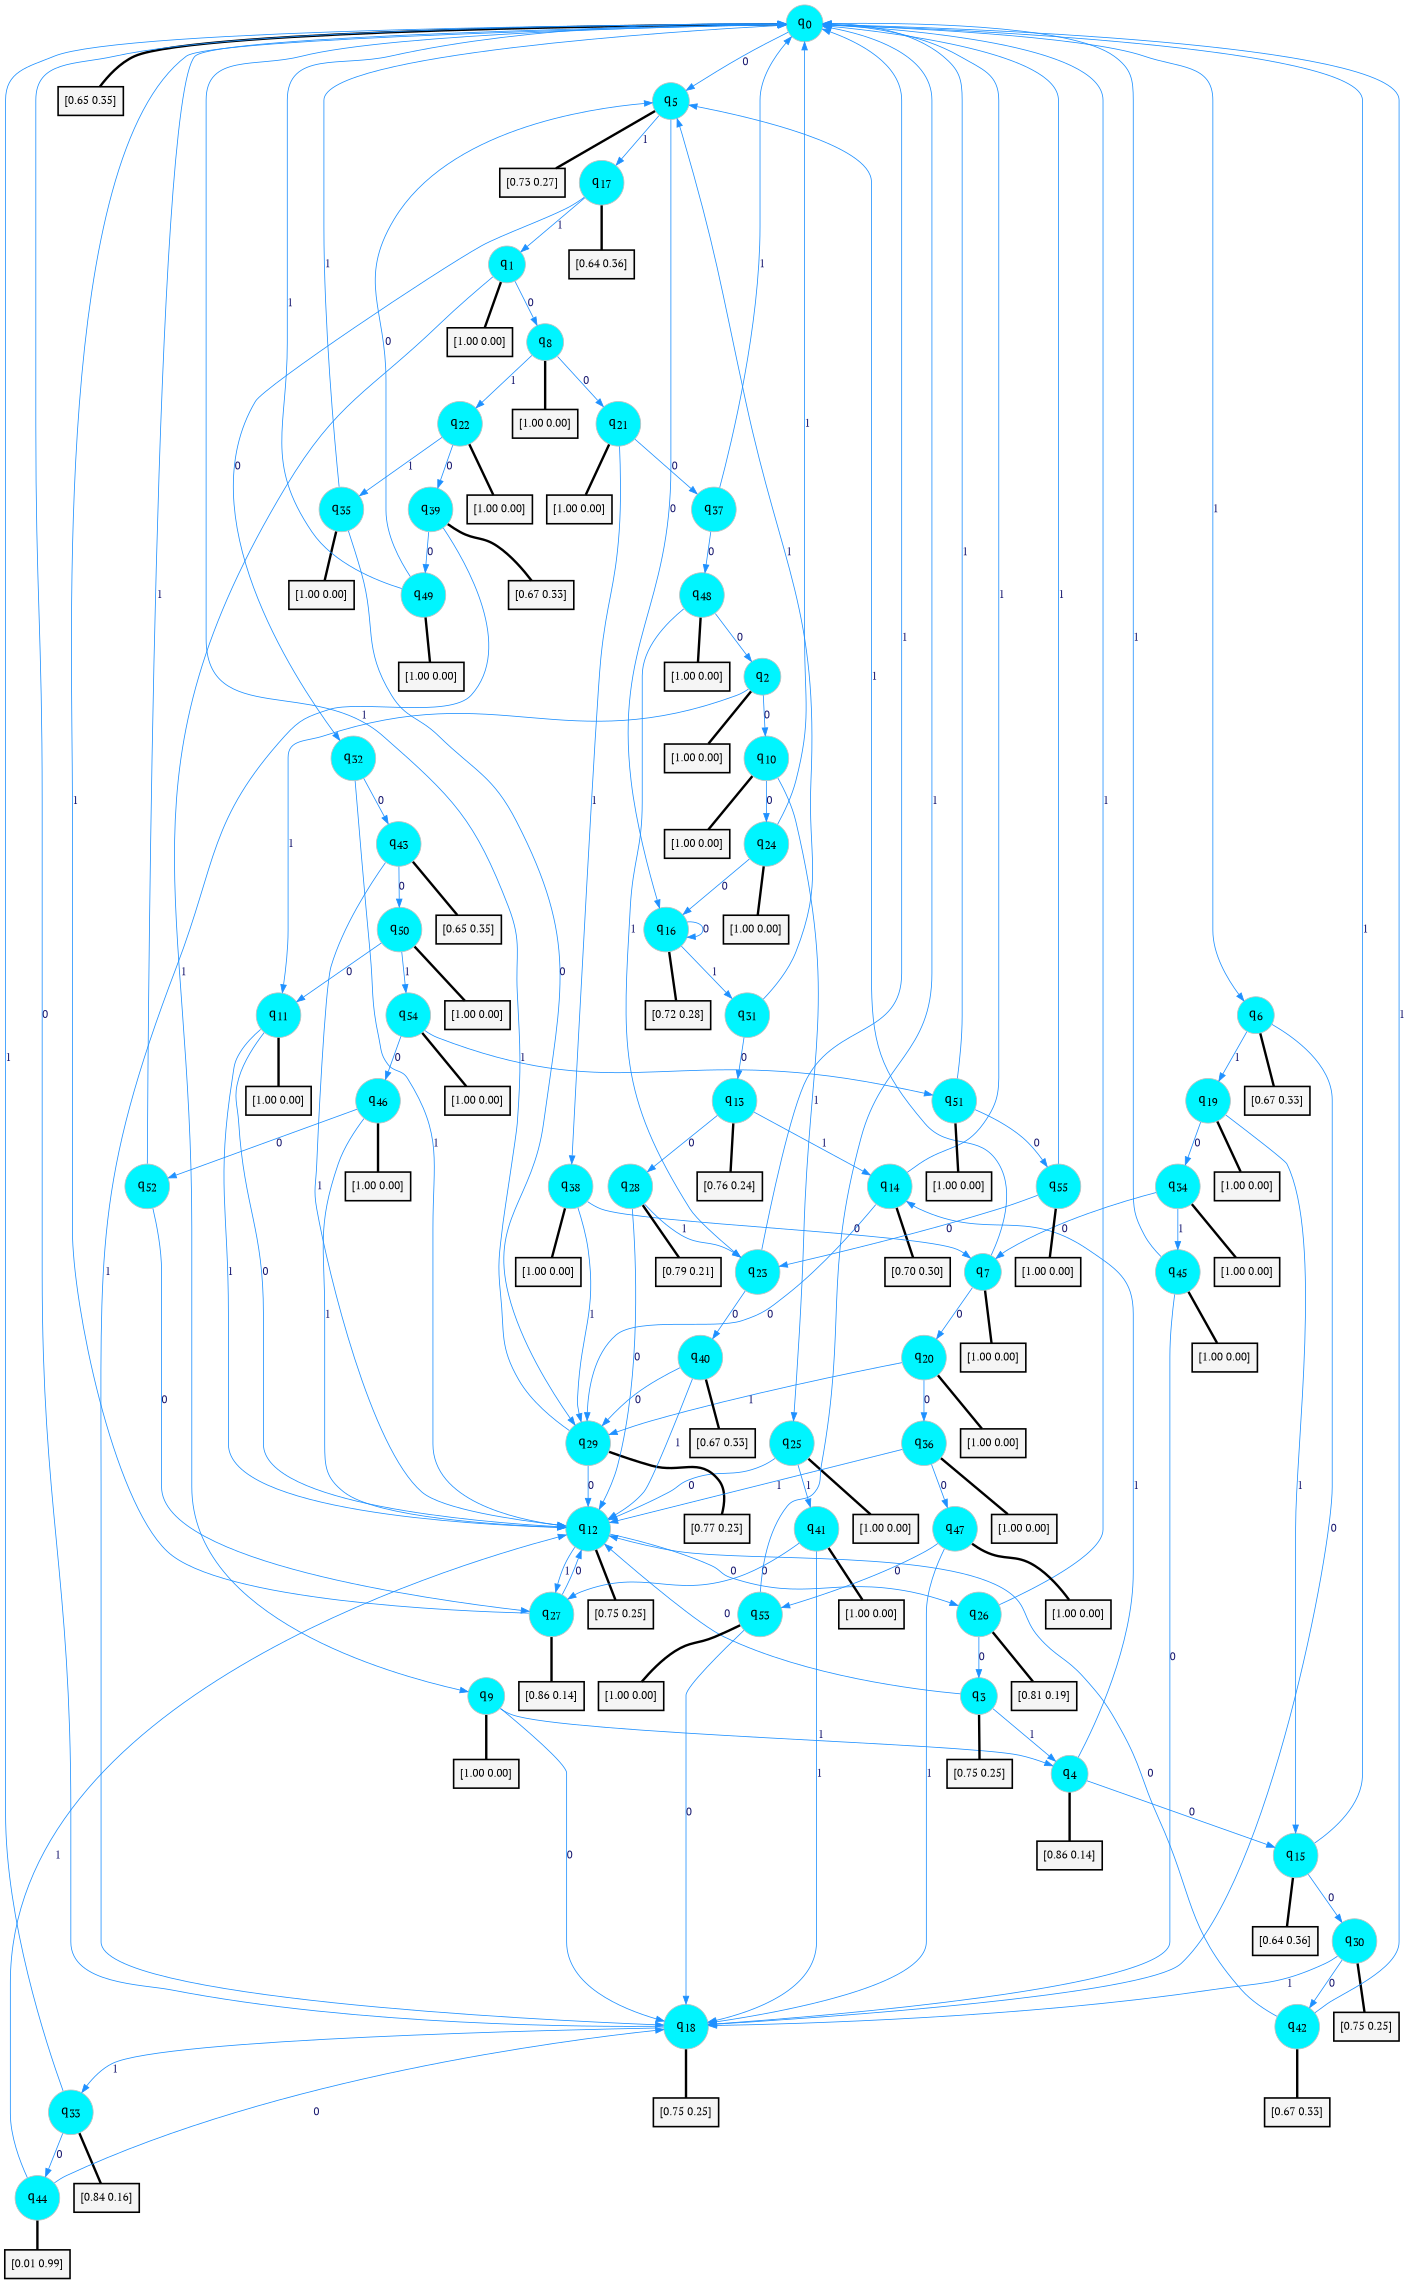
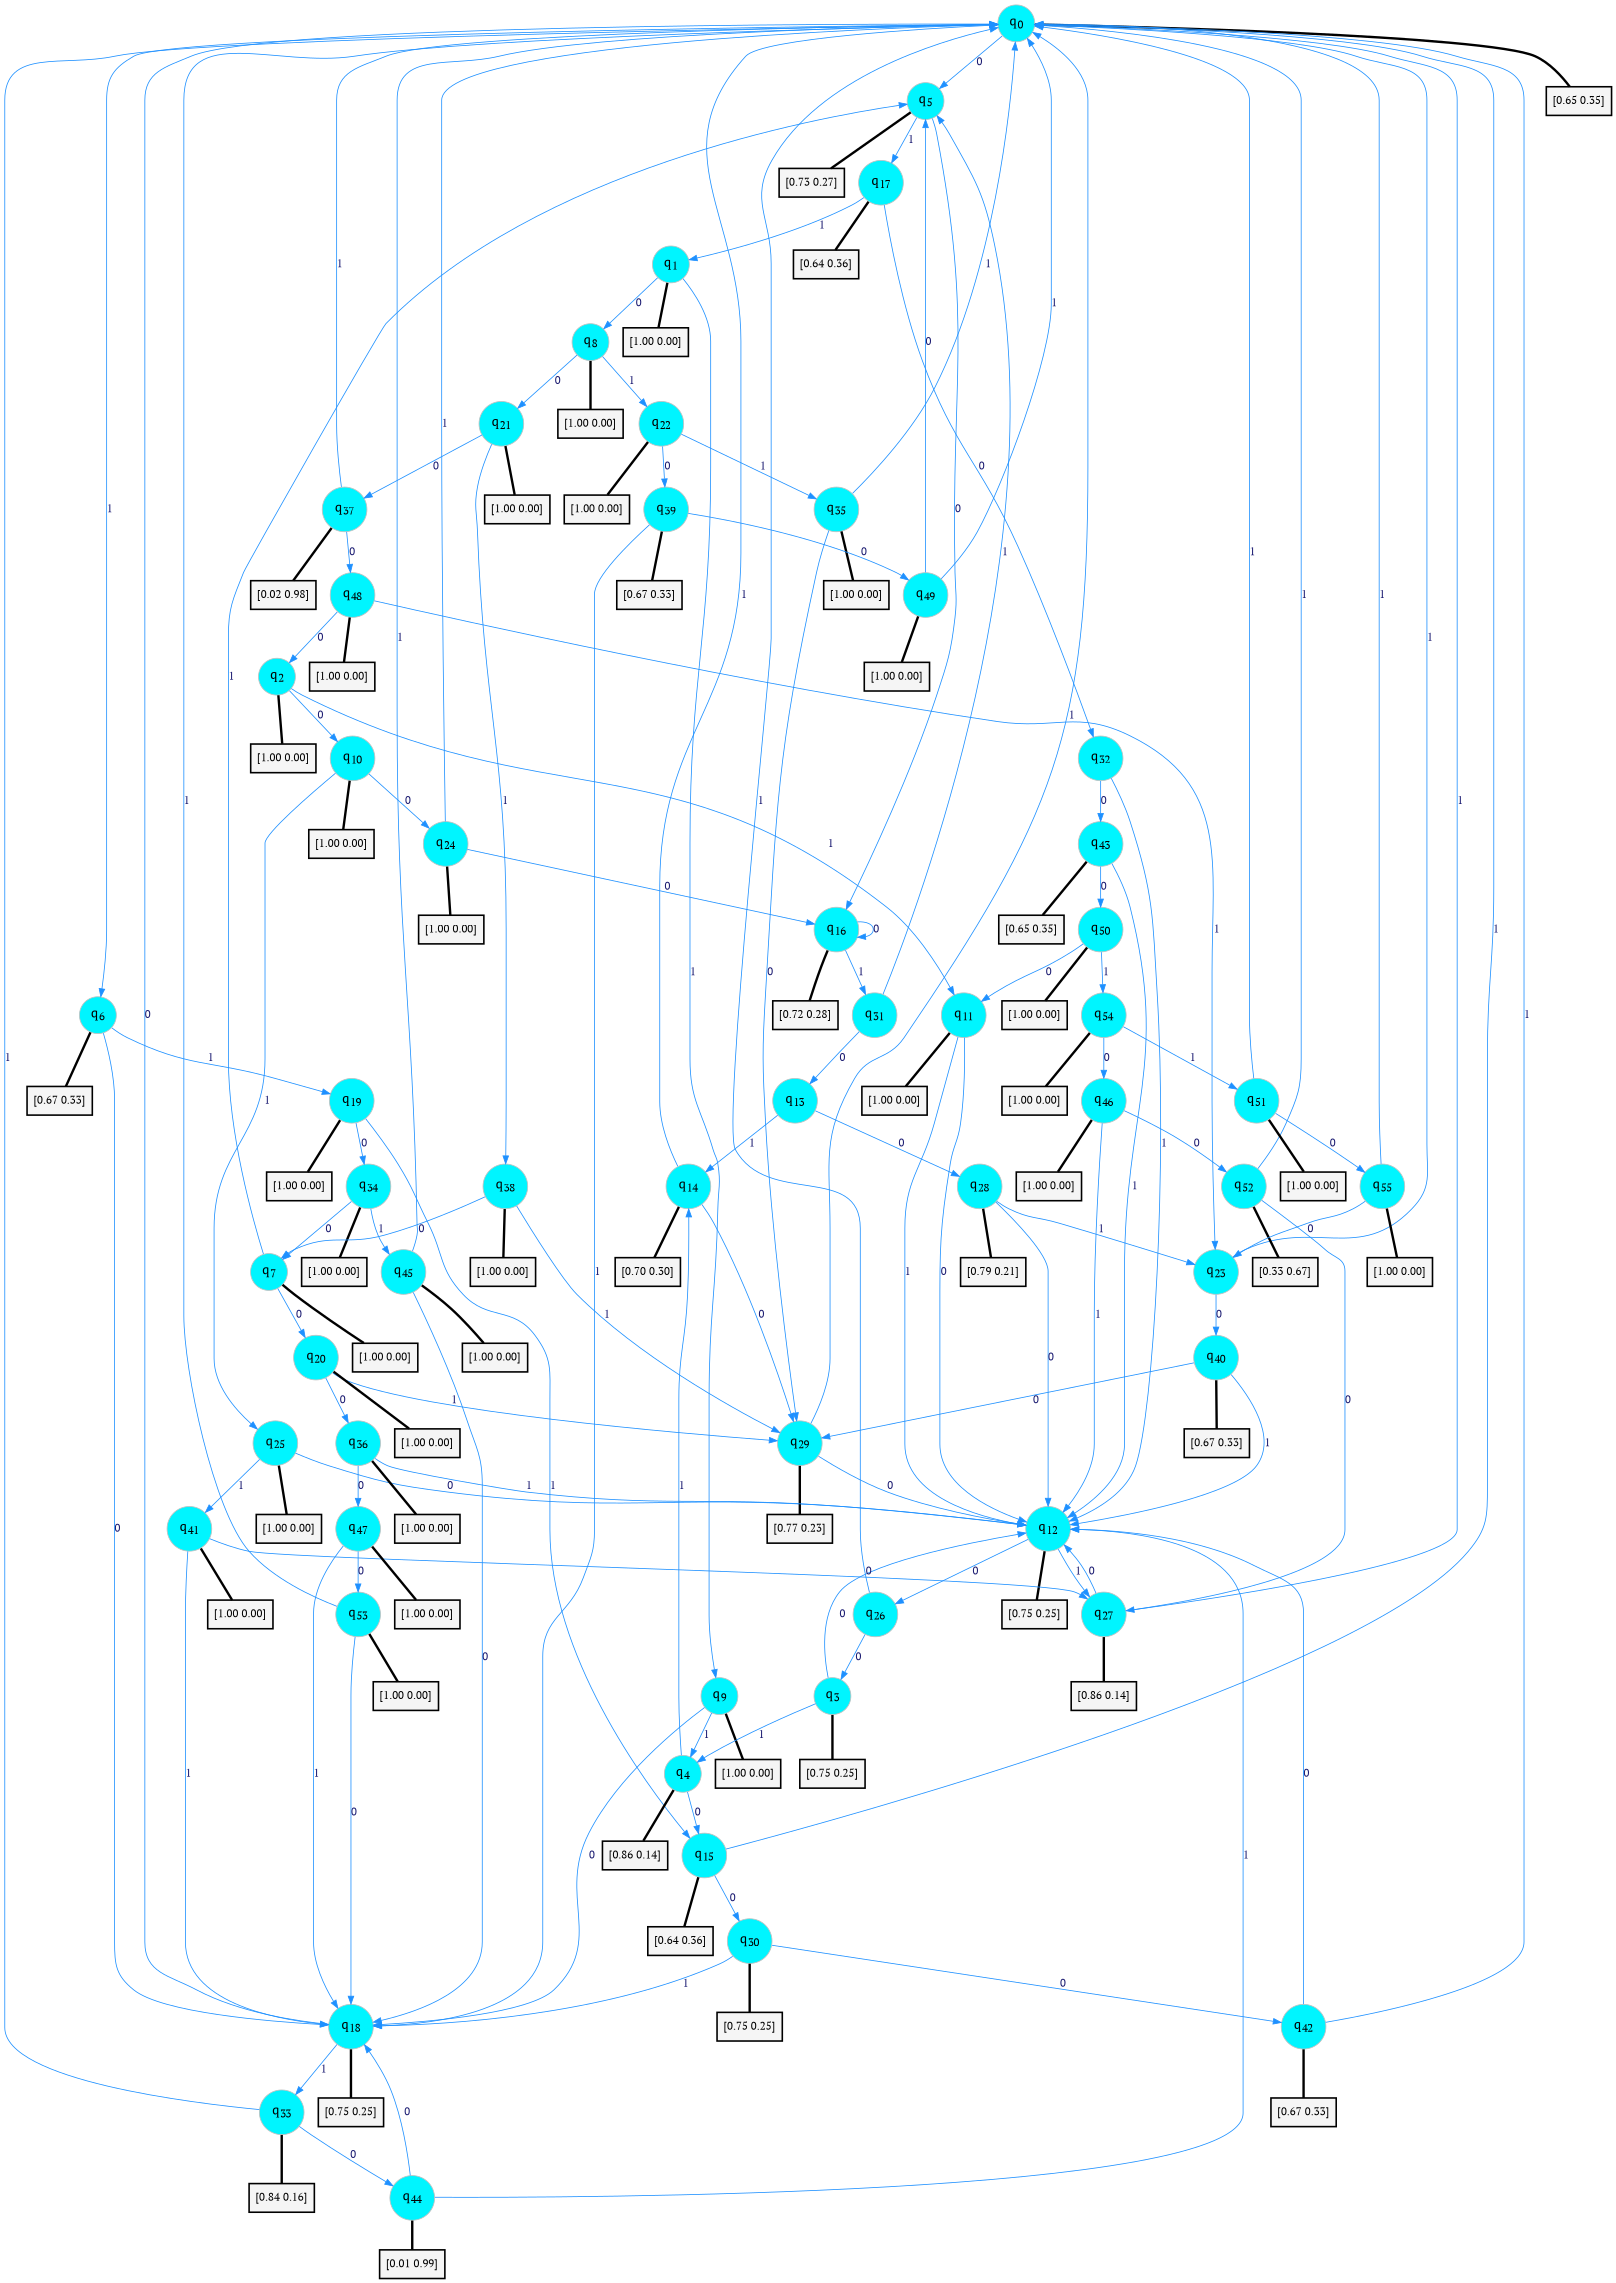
none -> (283, 595)
(730, 1186) -> none
none -> (1285, 1272)
(1044, 1696) -> none
